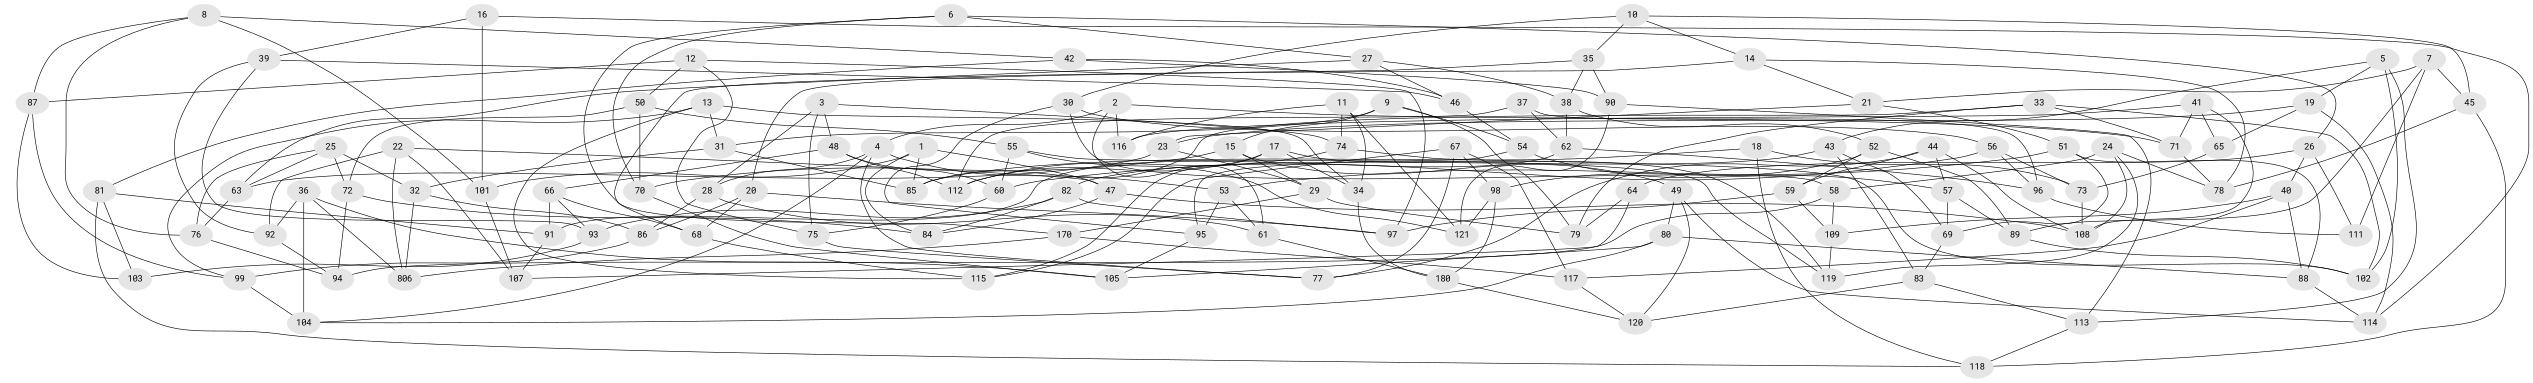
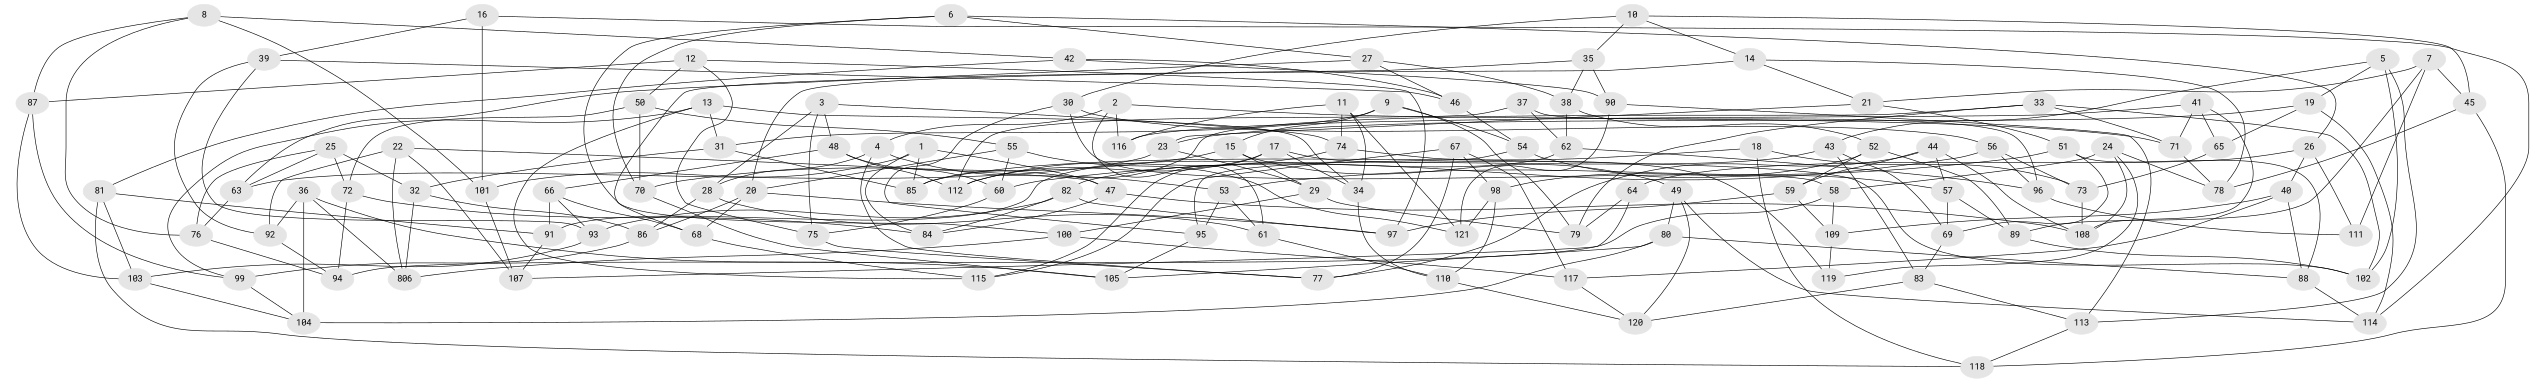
(1439, 162) -> (859, 173)
(1064, 235) -> (1064, 235)
(1443, 279) -> (1443, 279)
(608, 282) -> (219, 301)
